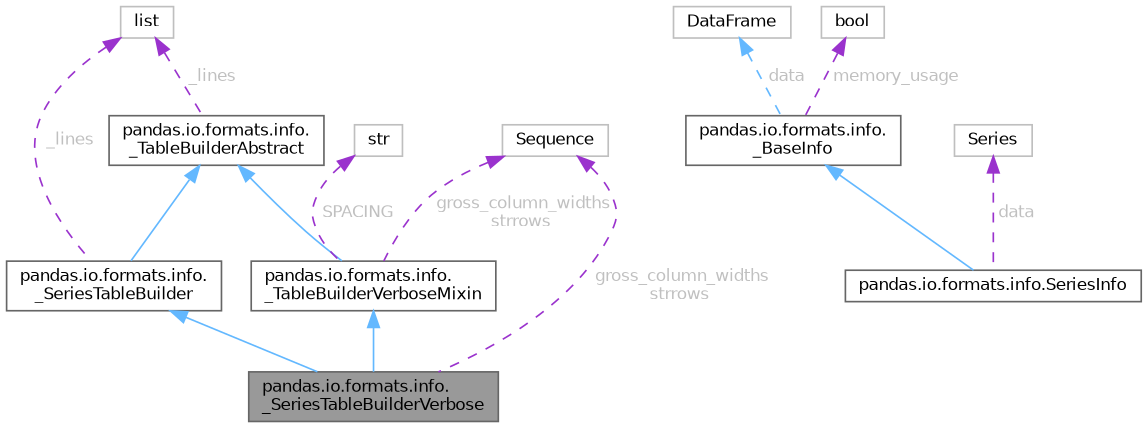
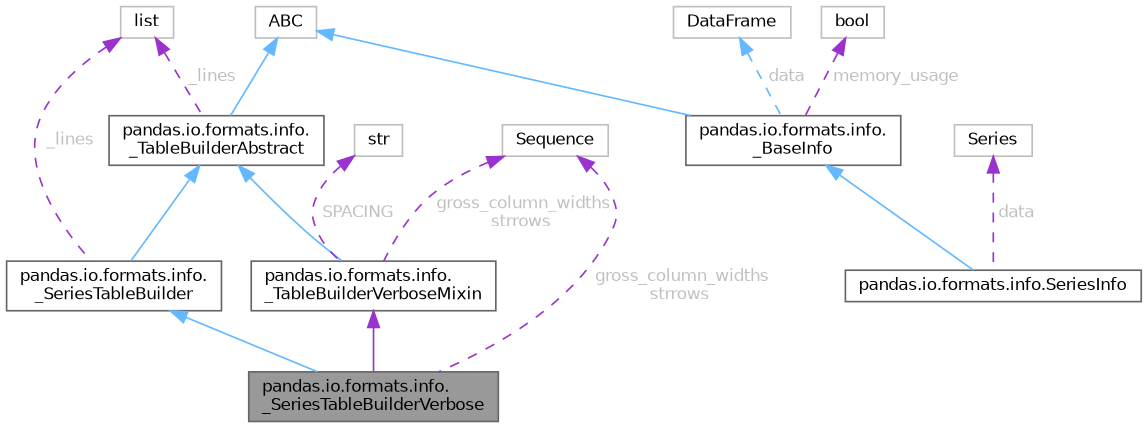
none -> (286, 22)
(374, 350) -> (374, 350)
